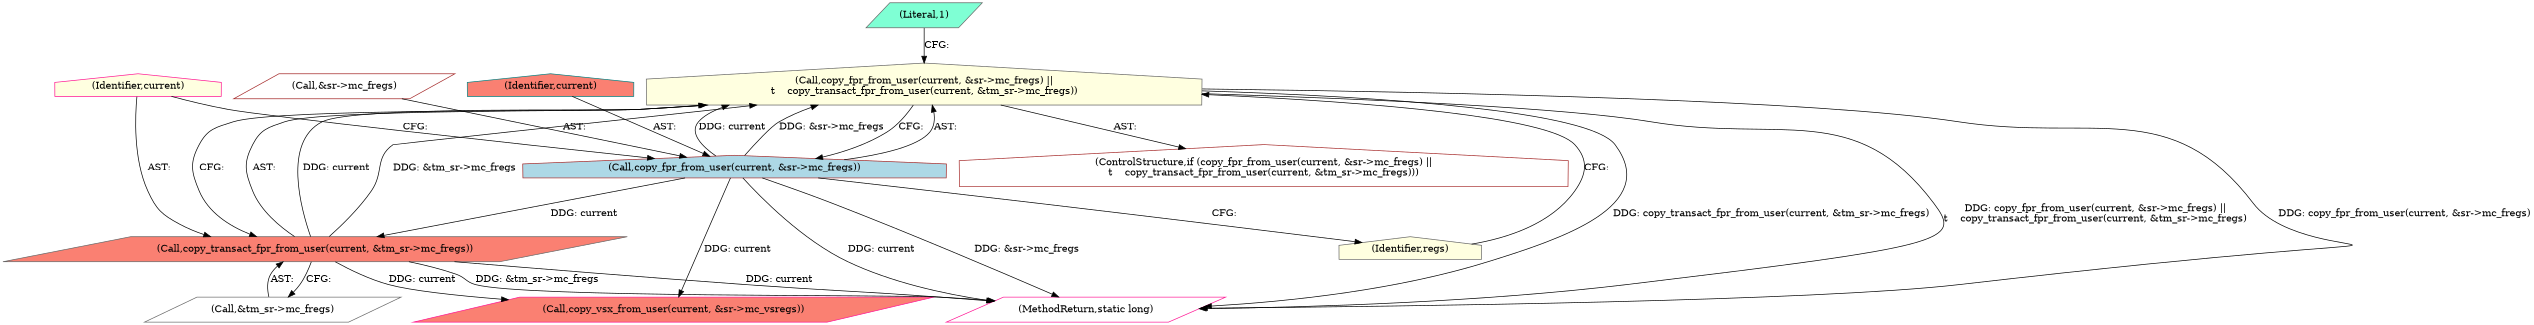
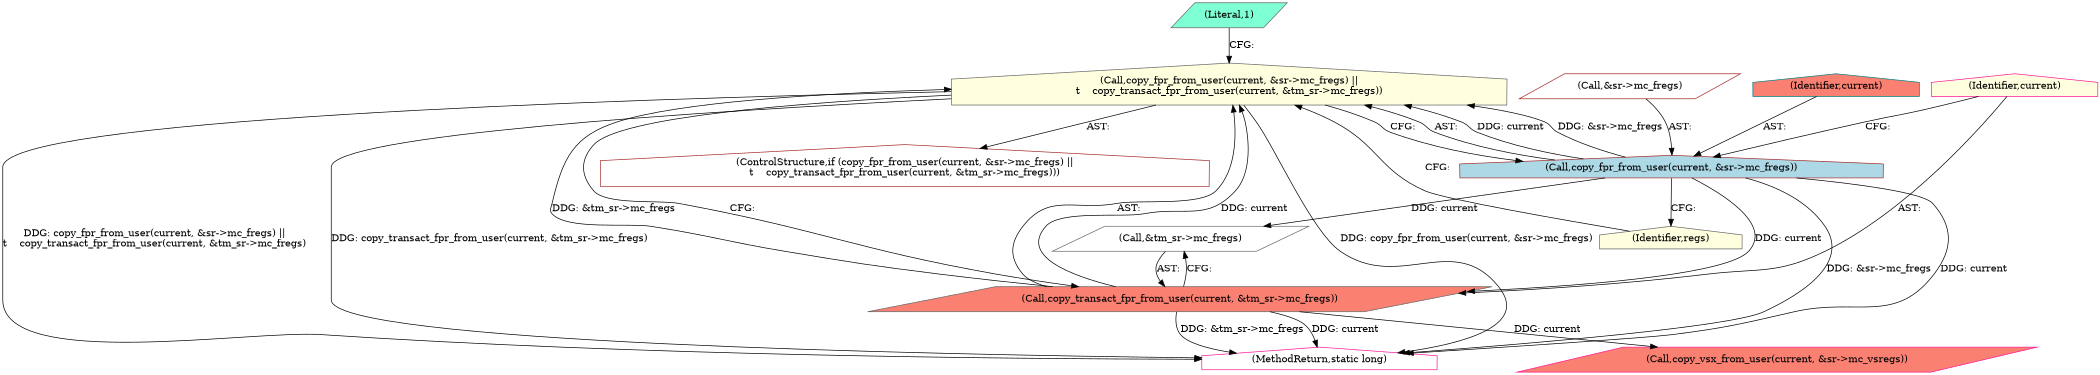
(706, 234) -> (1438, 202)
(1086, 310) -> (1319, 360)
